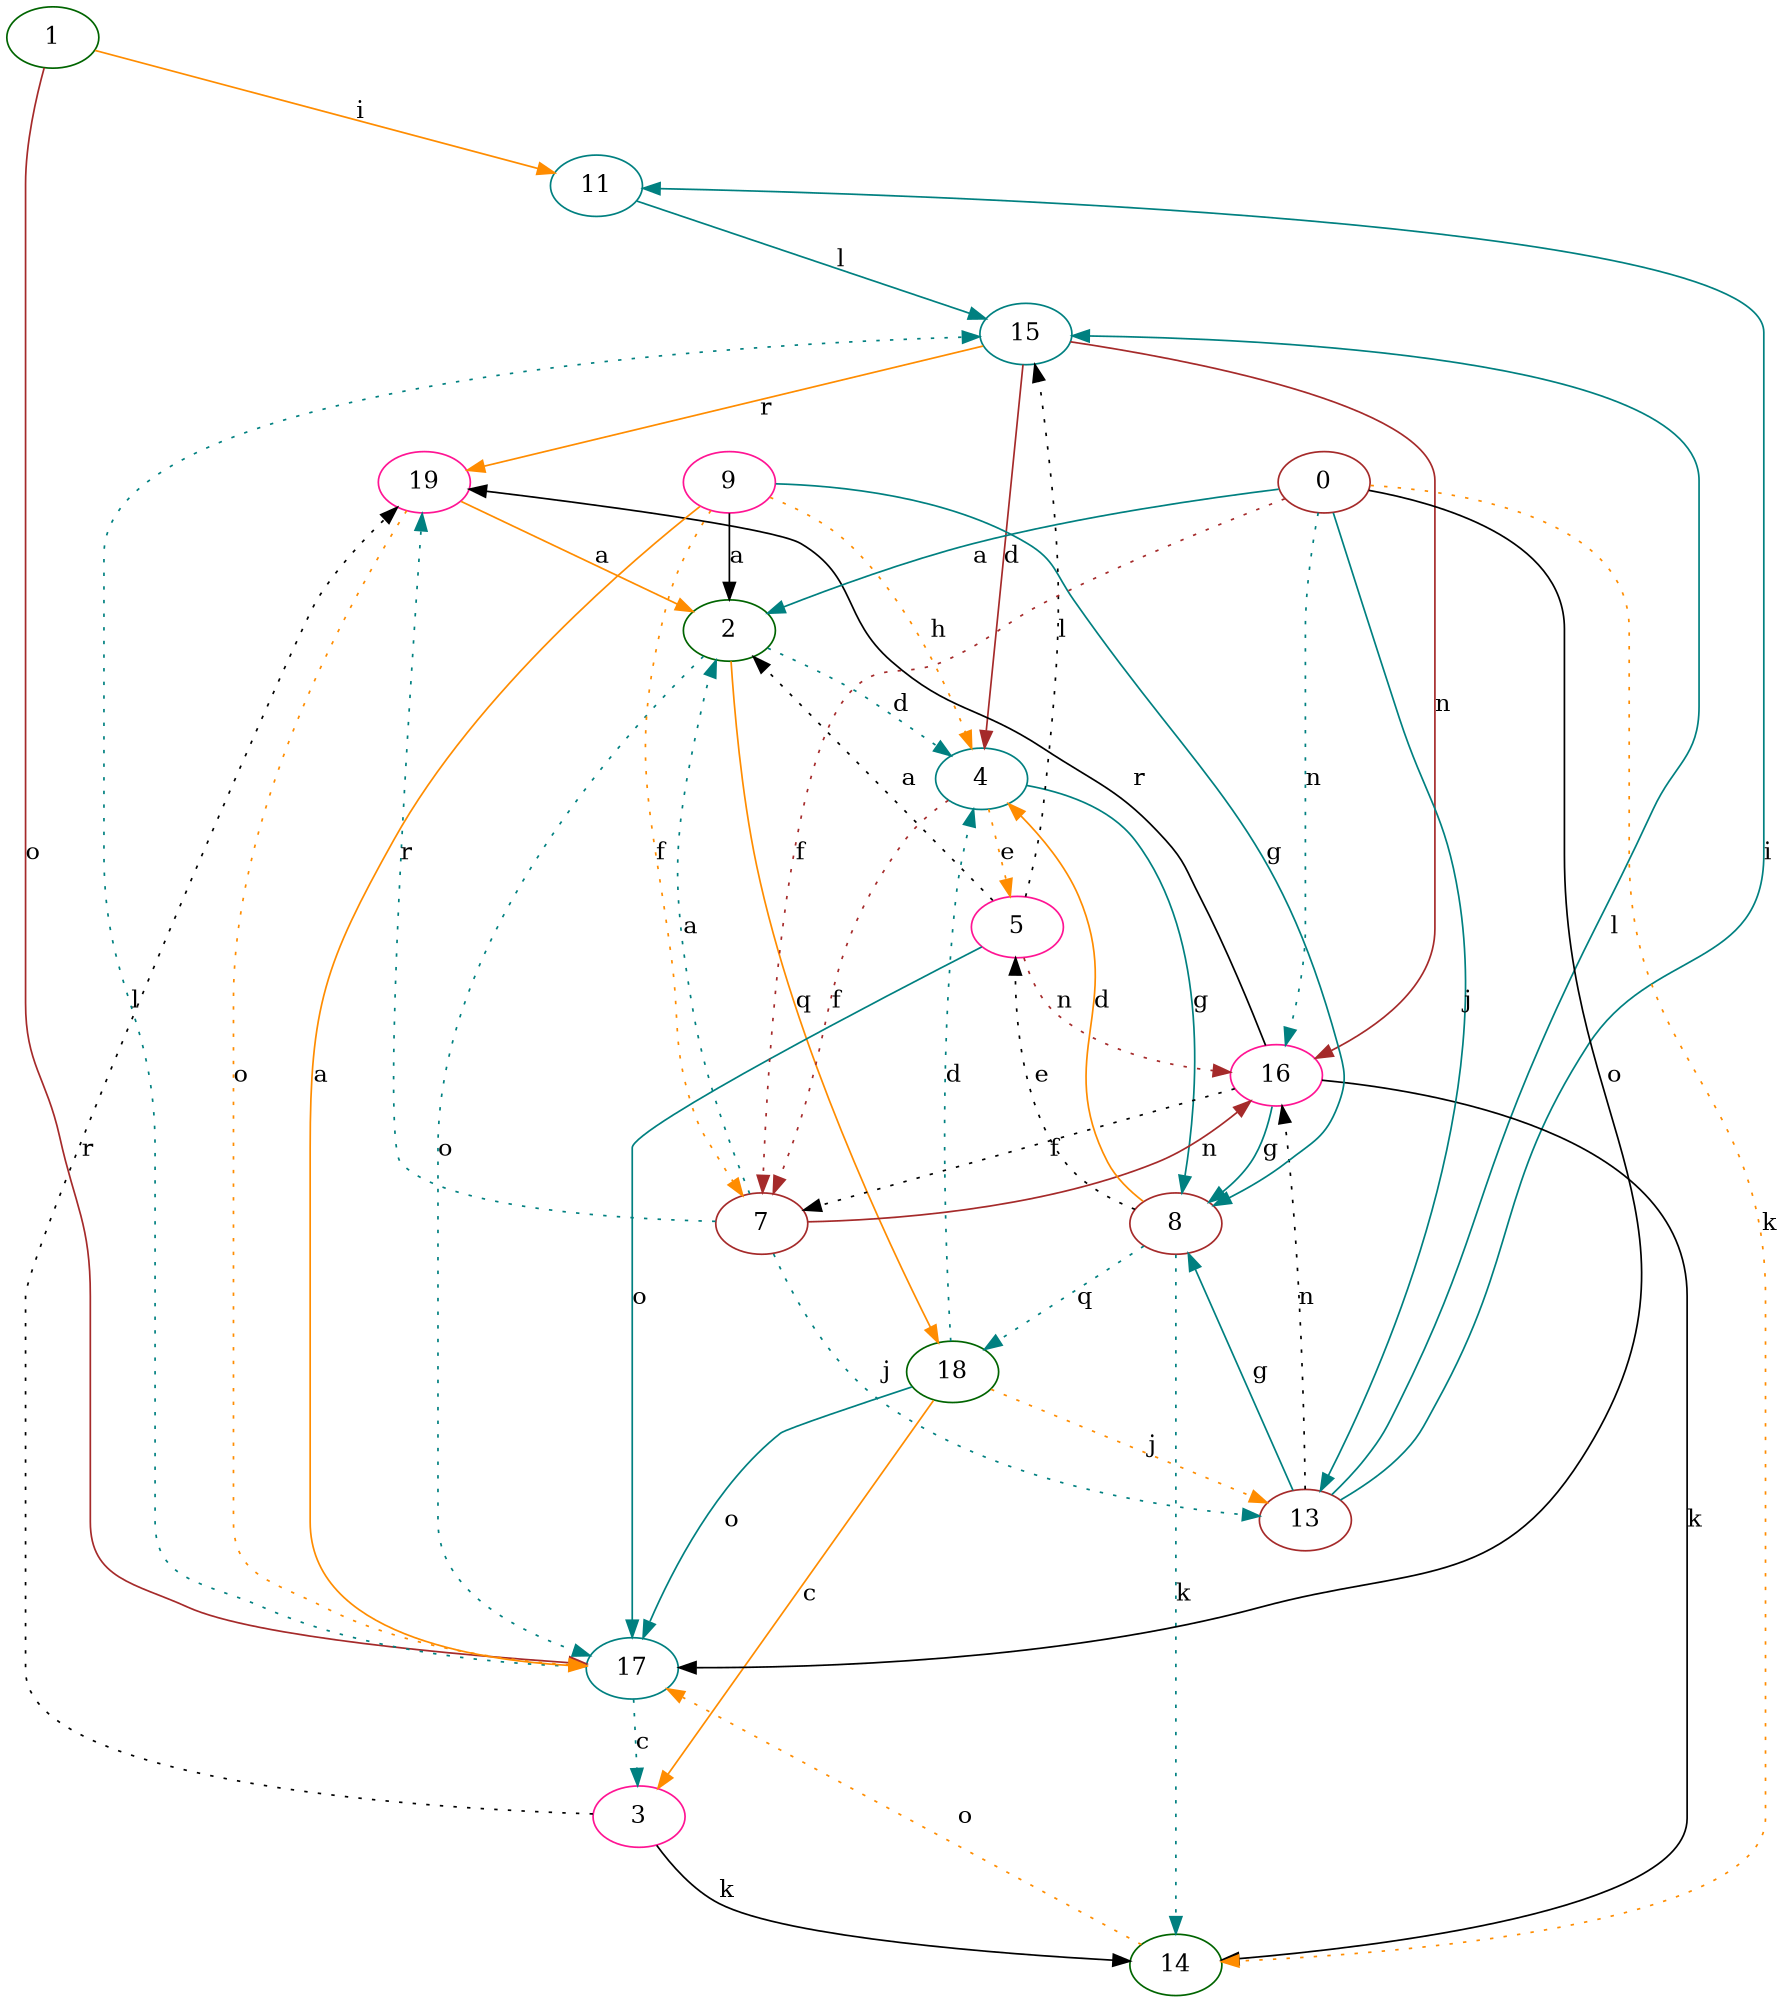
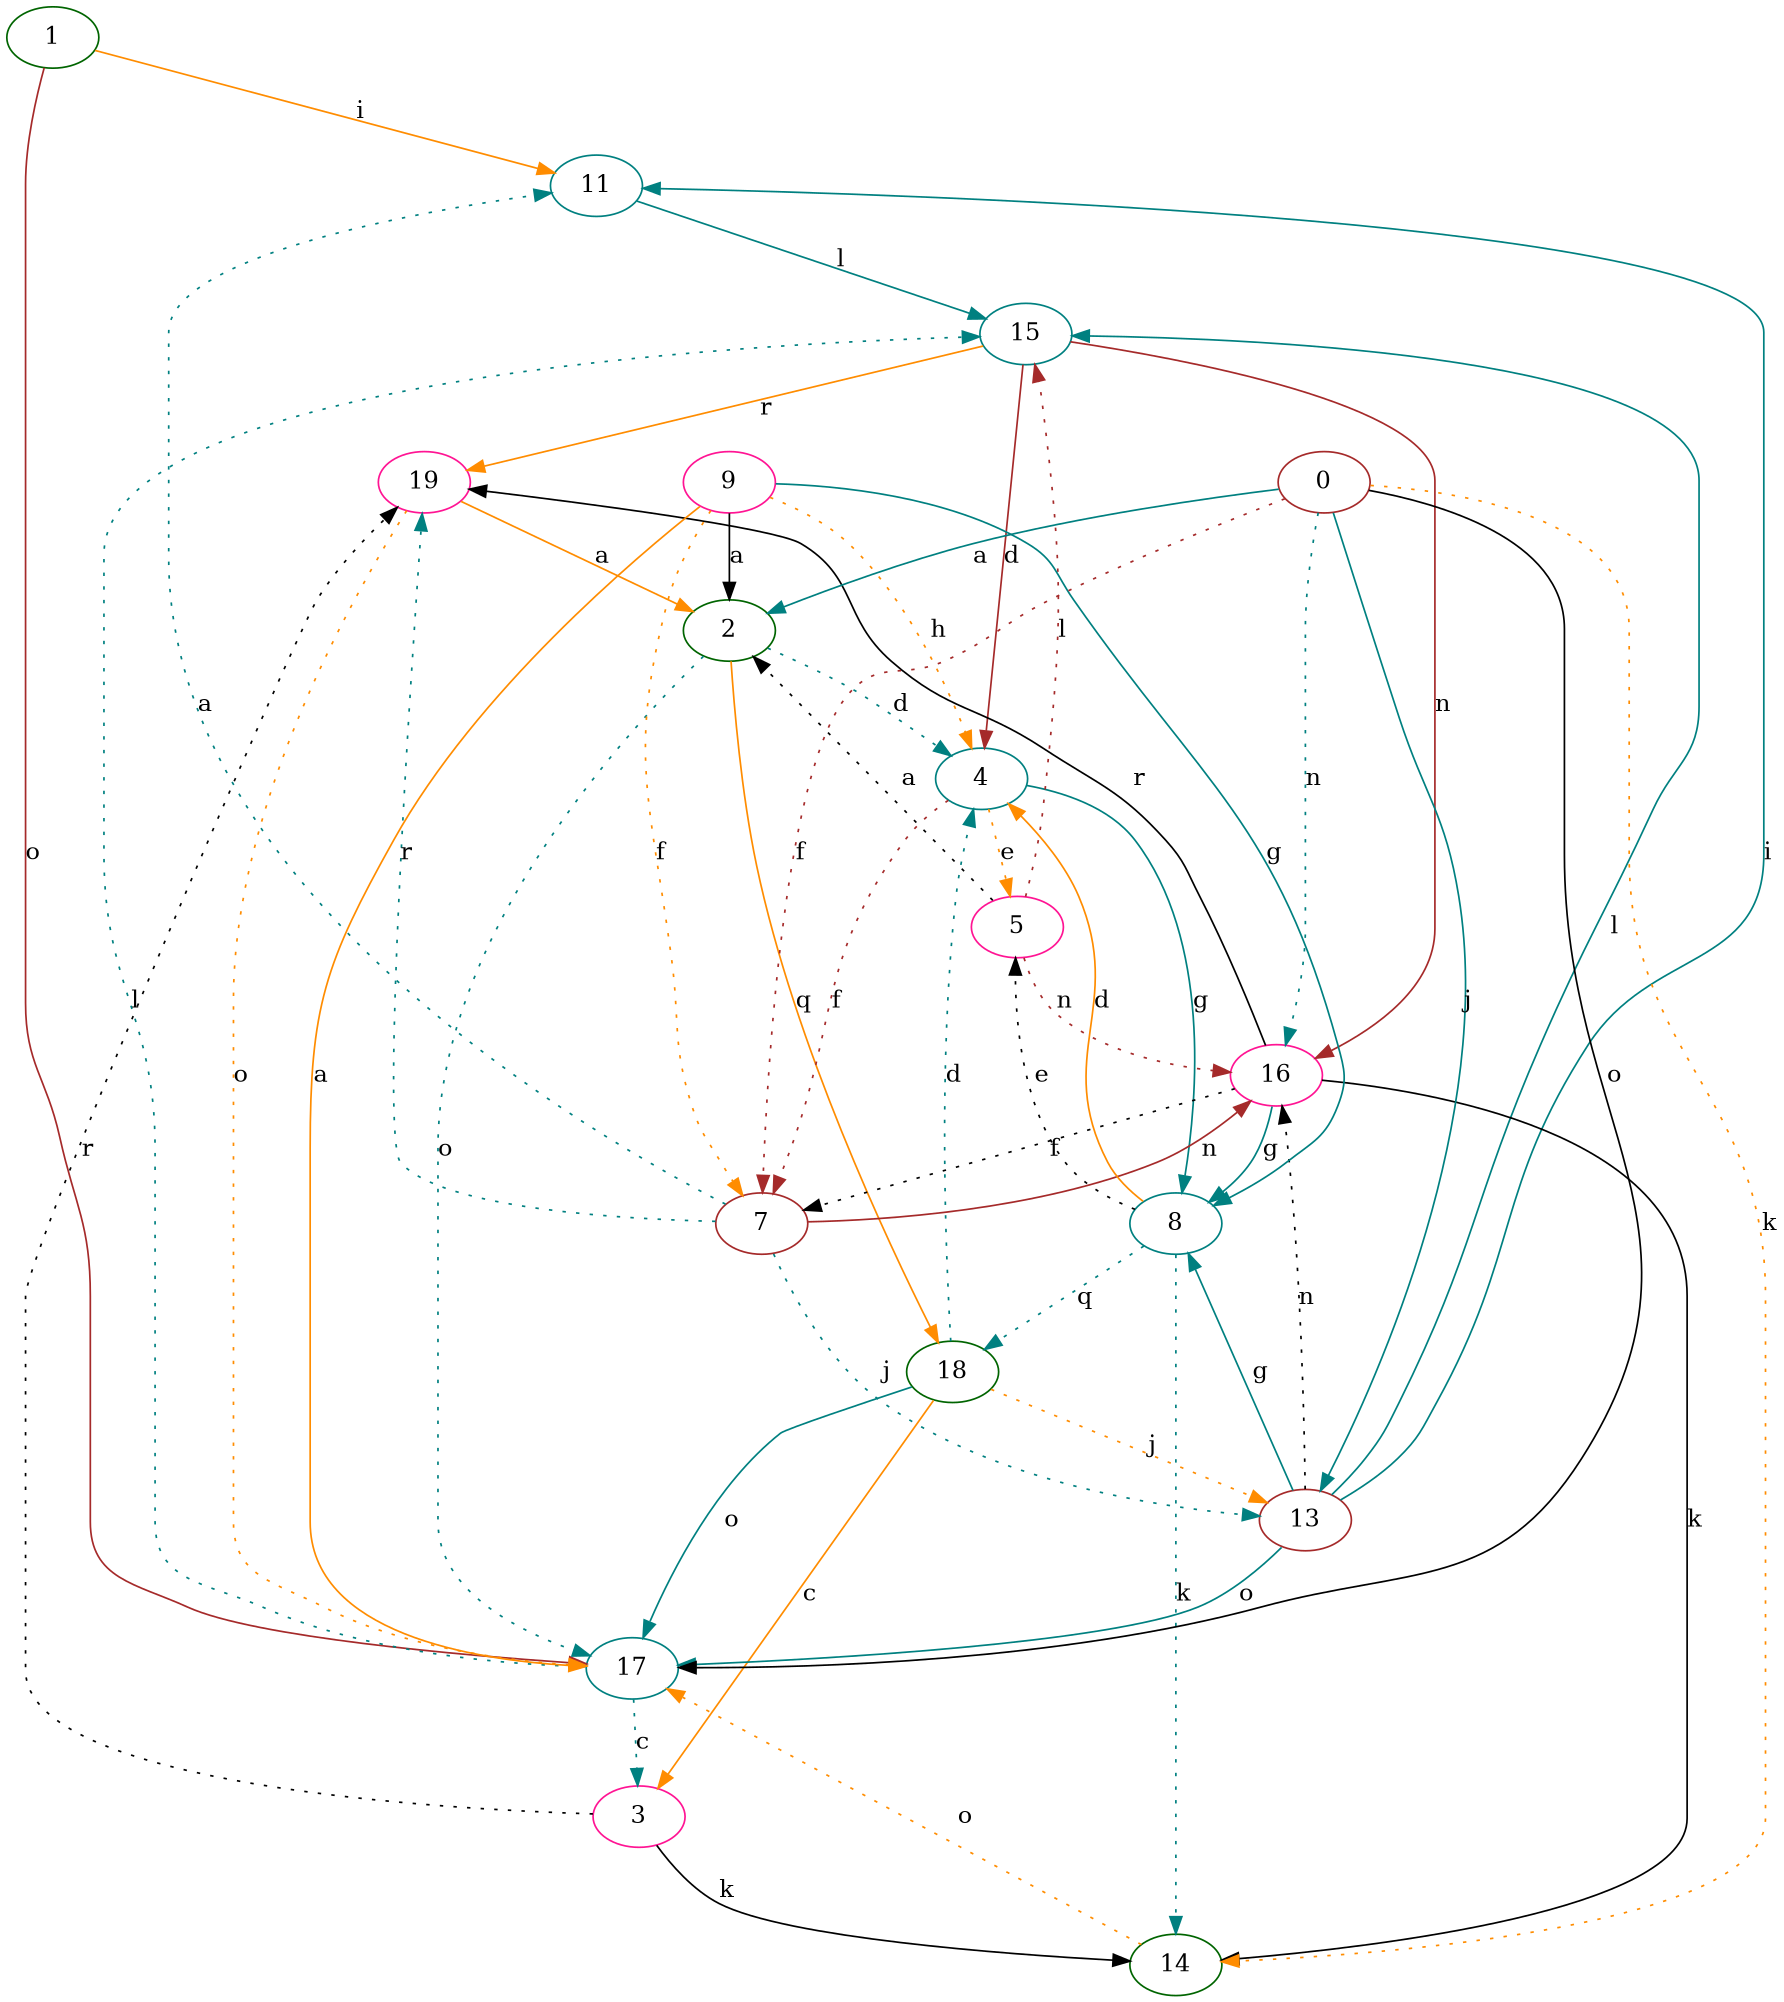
(1058, 640) -> (1058, 640)
(682, 938) -> (190, 687)
(632, 1182) -> (1000, 1643)
(1176, 1224) -> (1176, 1224)
